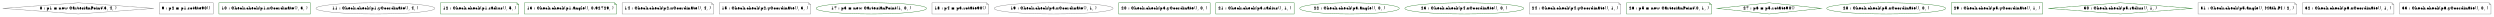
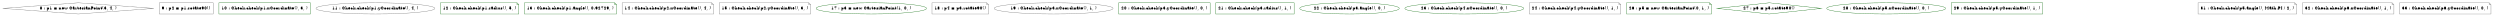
(2120, 8) -> none
